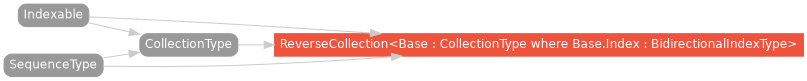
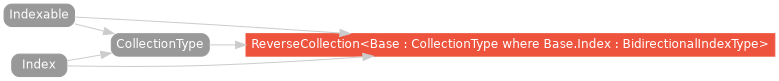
(54, 65) -> (39, 65)
